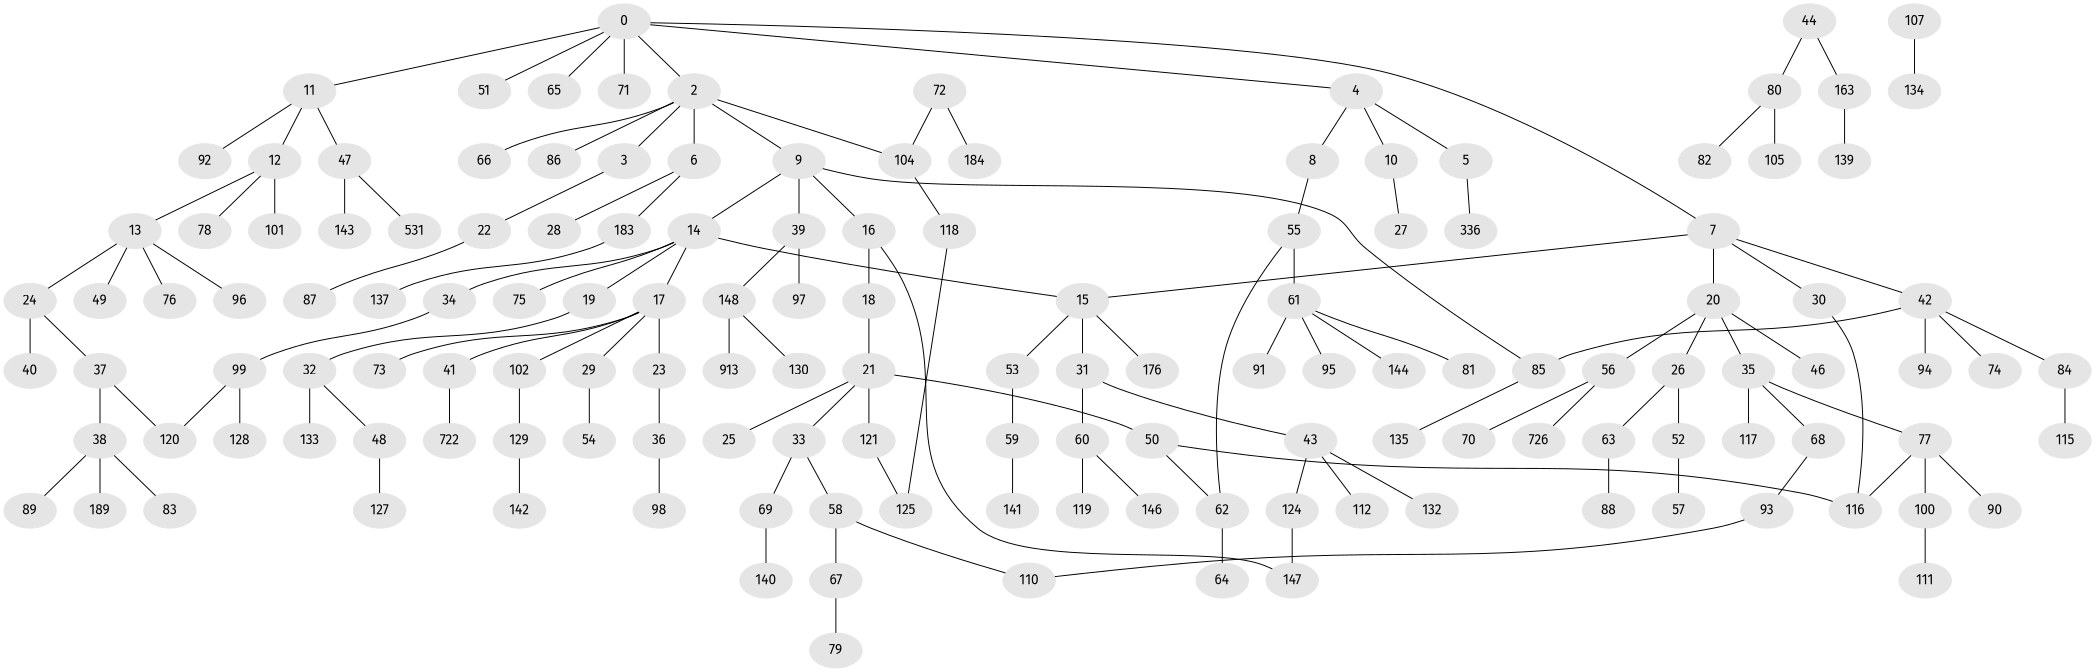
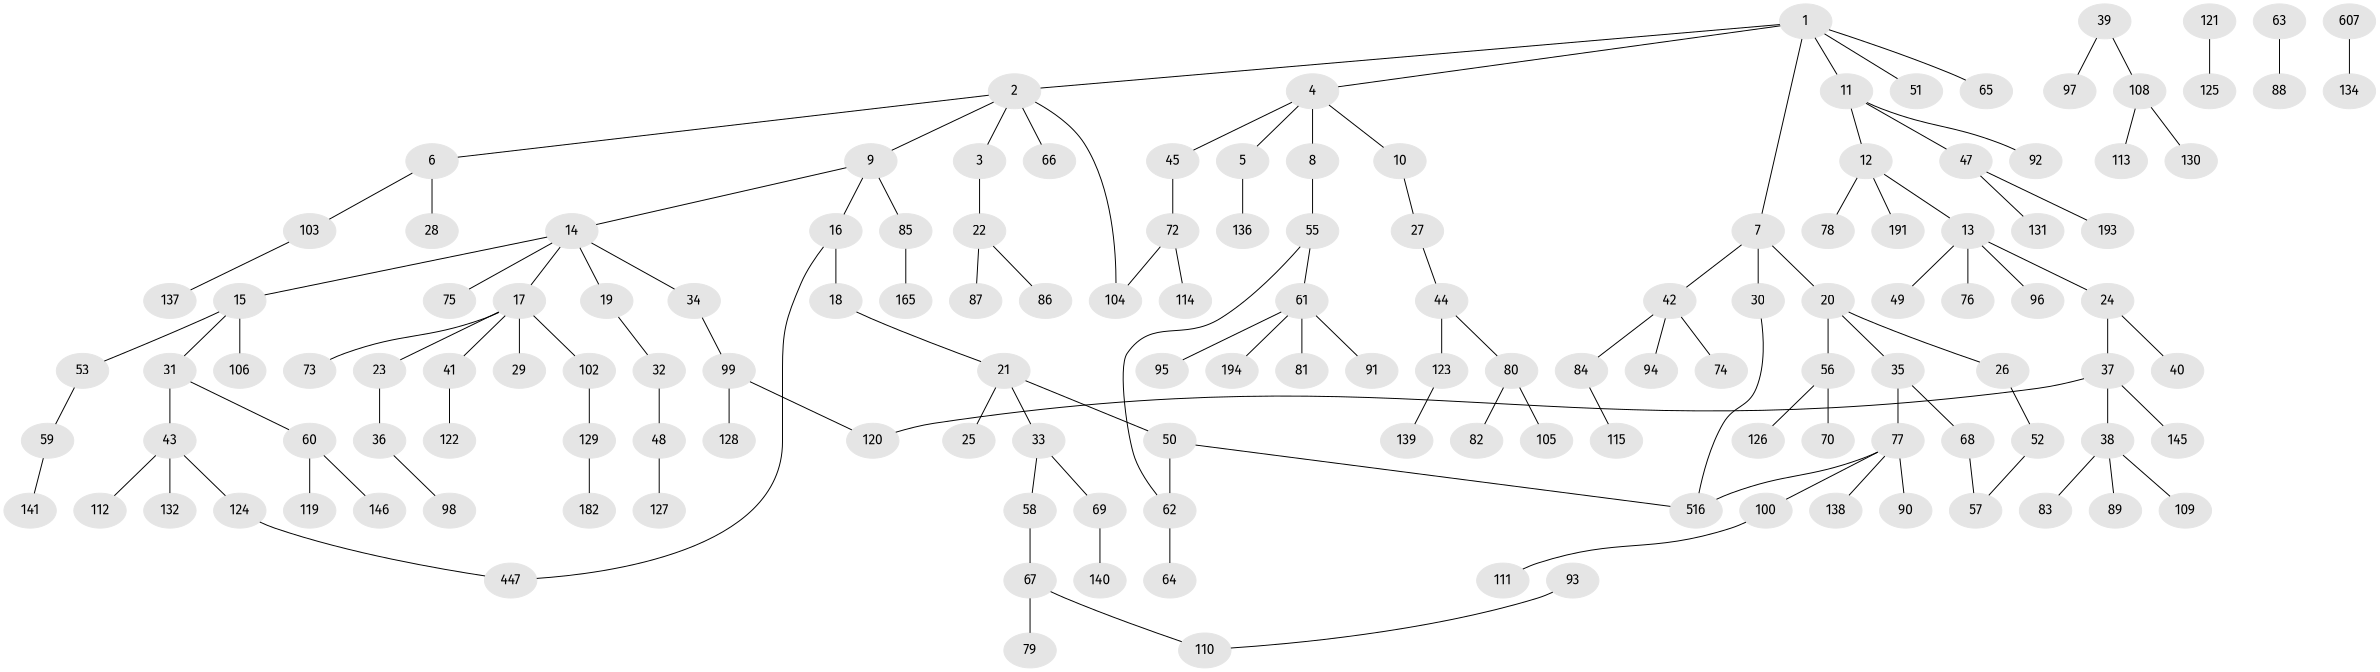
(624, 21) -> (1806, 21)
(1914, 21) -> (2349, 21)
(624, 91) -> none
(1845, 91) -> (1442, 371)
(624, 126) -> (1013, 266)
(975, 161) -> (1185, 301)
none -> (1173, 161)
(799, 196) -> none
(275, 231) -> (1898, 231)
(345, 231) -> (2108, 231)
(415, 231) -> (2038, 231)
(624, 231) -> (310, 231)
(949, 231) -> none
(1471, 231) -> (1243, 231)
(1398, 266) -> none
none -> (1429, 266)
(729, 301) -> (2140, 91)
(1738, 330) -> none
(729, 371) -> (2121, 161)
(1152, 371) -> (240, 371)
(1399, 371) -> (1232, 371)
(1818, 371) -> none
(869, 406) -> none
(1644, 406) -> none
(310, 441) -> none
(449, 441) -> (449, 441)
(589, 441) -> none
(1399, 441) -> (906, 301)
(1539, 441) -> (1758, 441)
(1748, 441) -> none
none -> (2178, 441)
(1793, 476) -> (1972, 476)
(100, 511) -> (2185, 511)
(519, 511) -> (589, 511)
none -> (1836, 511)
(1855, 511) -> (1696, 511)
(930, 550) -> (1116, 618)
(1292, 581) -> (511, 581)
